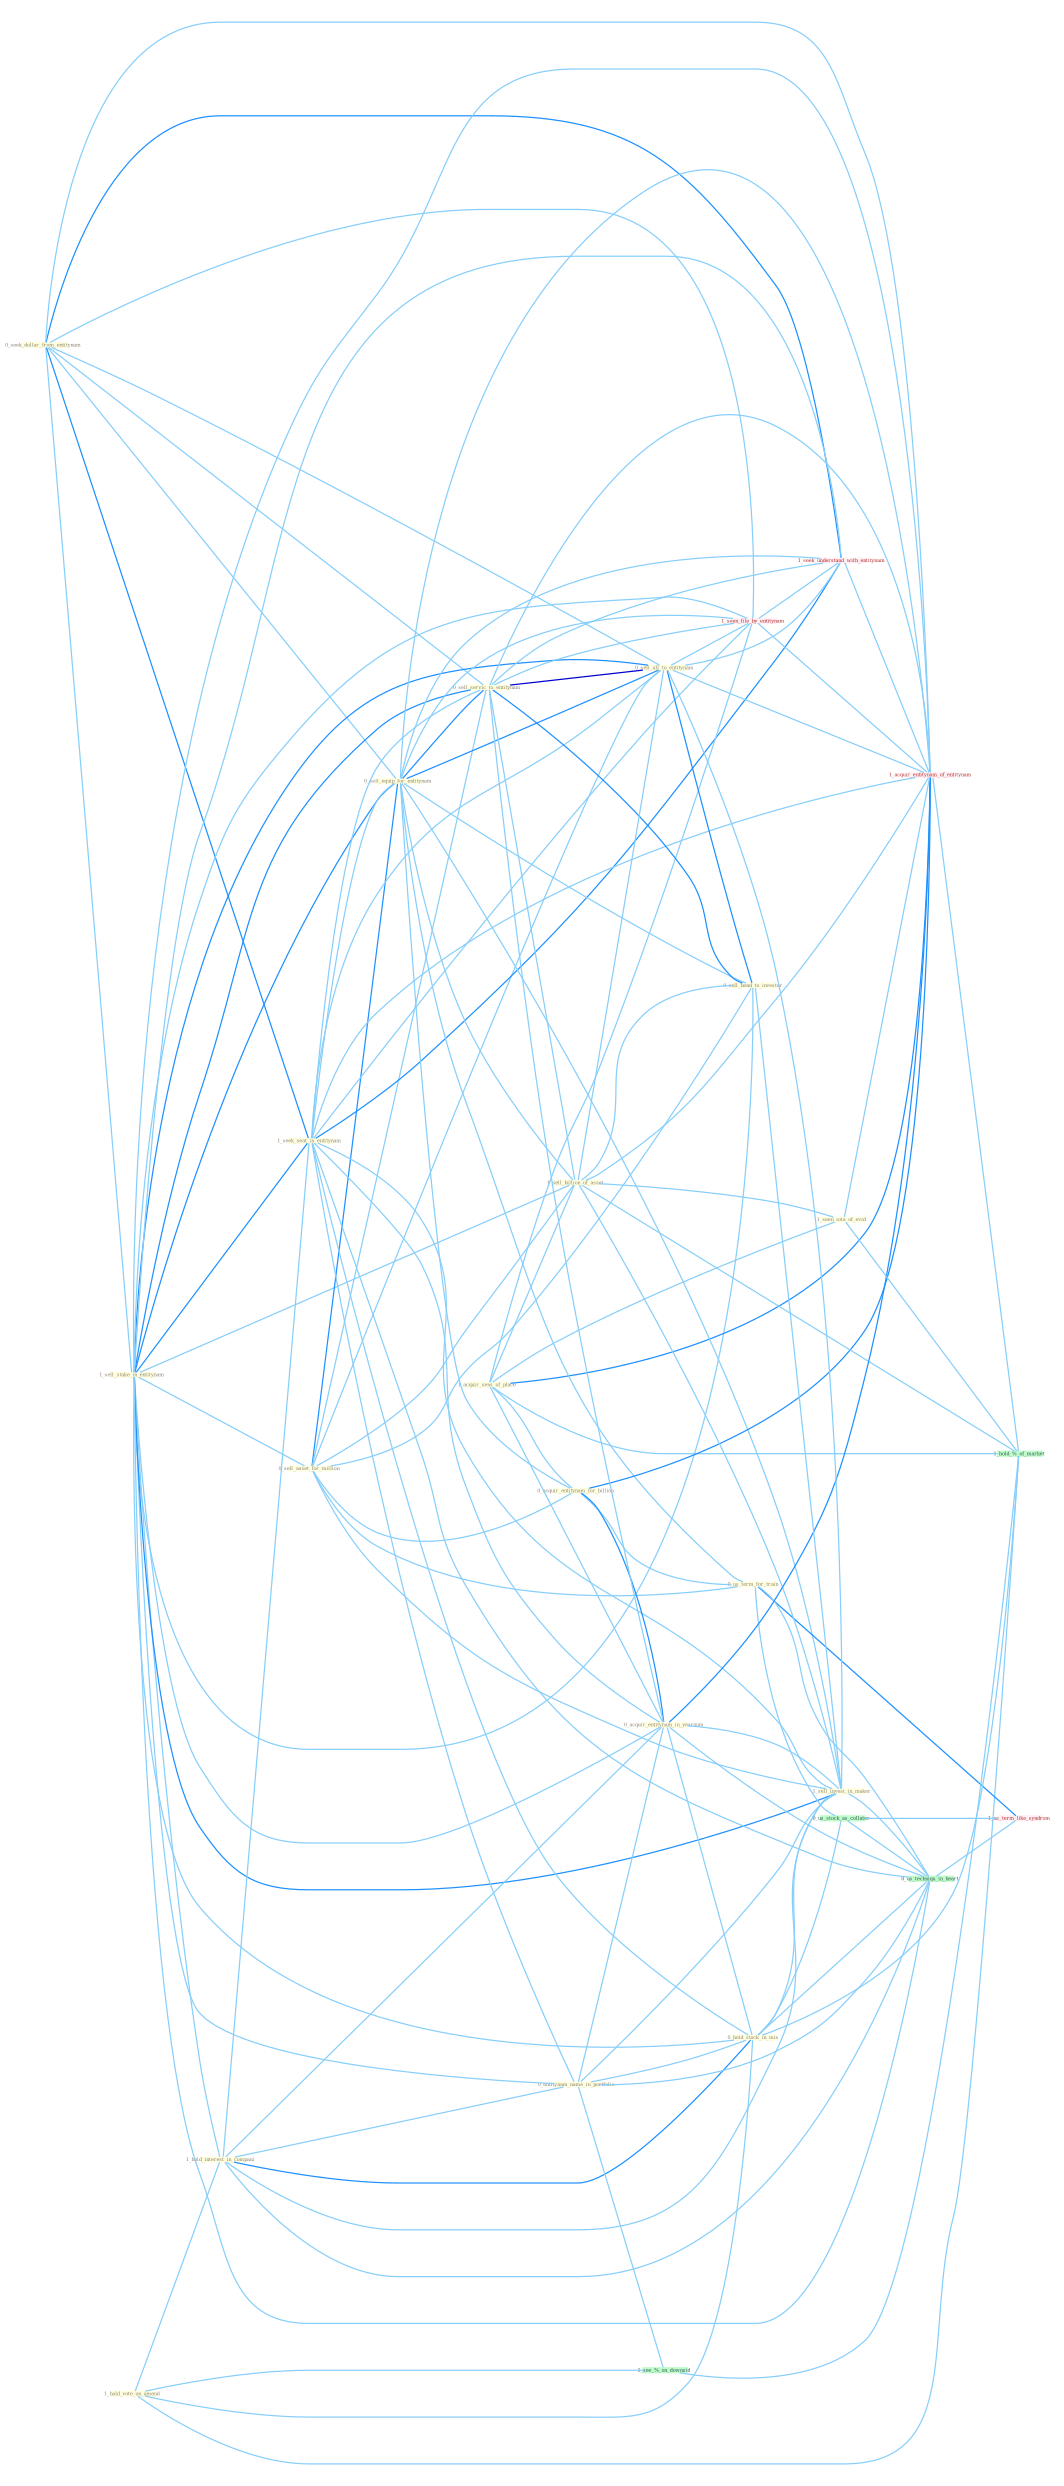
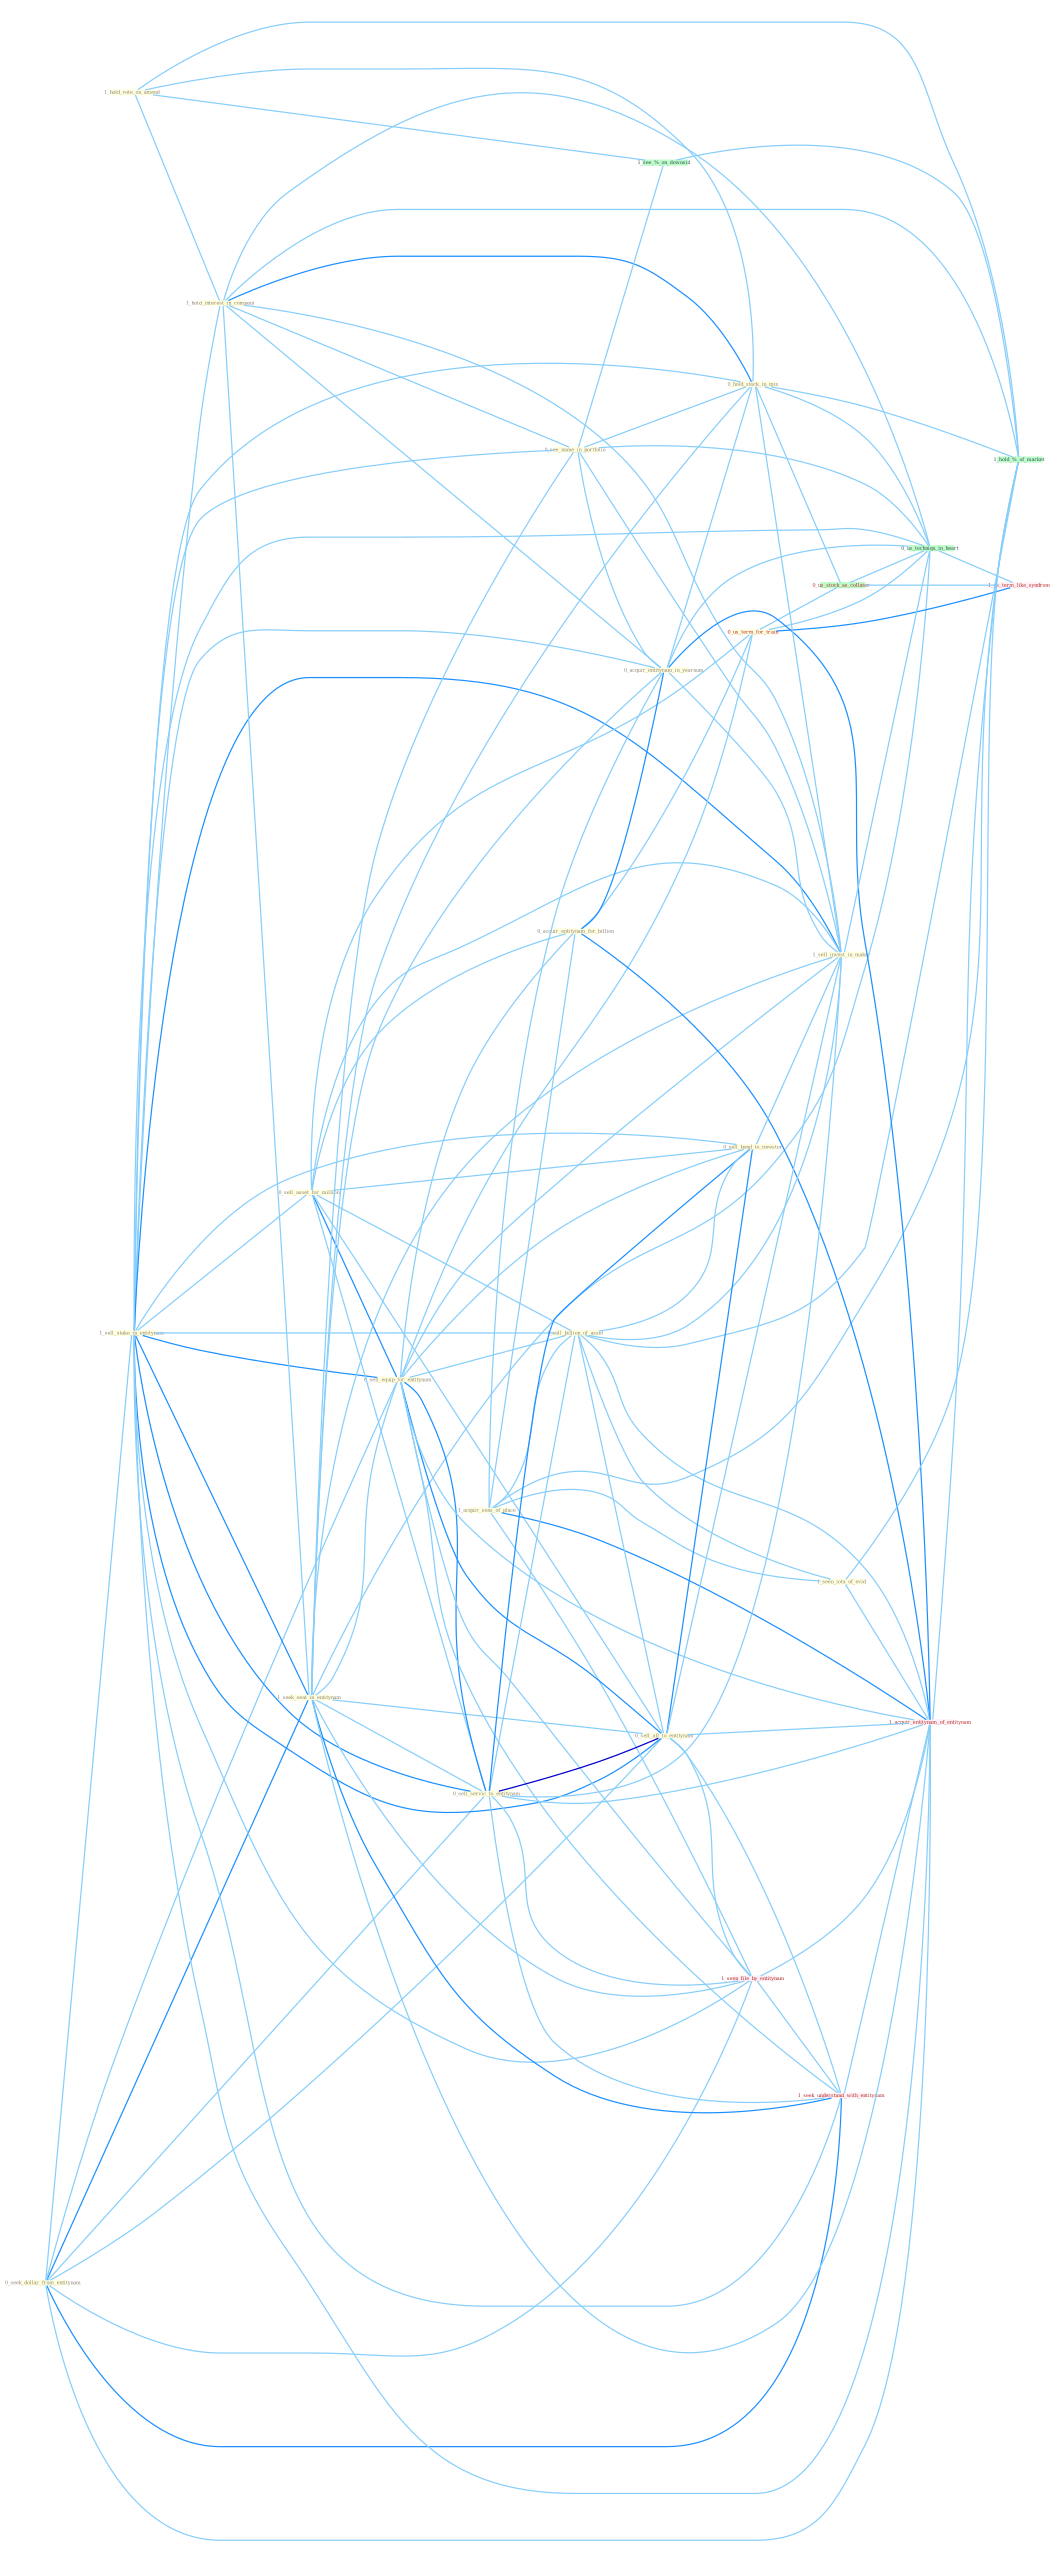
none -> (684, 209)
(561, 1235) -> (788, 1456)
(754, 1584) -> (754, 632)
(843, 1818) -> (843, 585)
(577, 2084) -> (577, 450)
